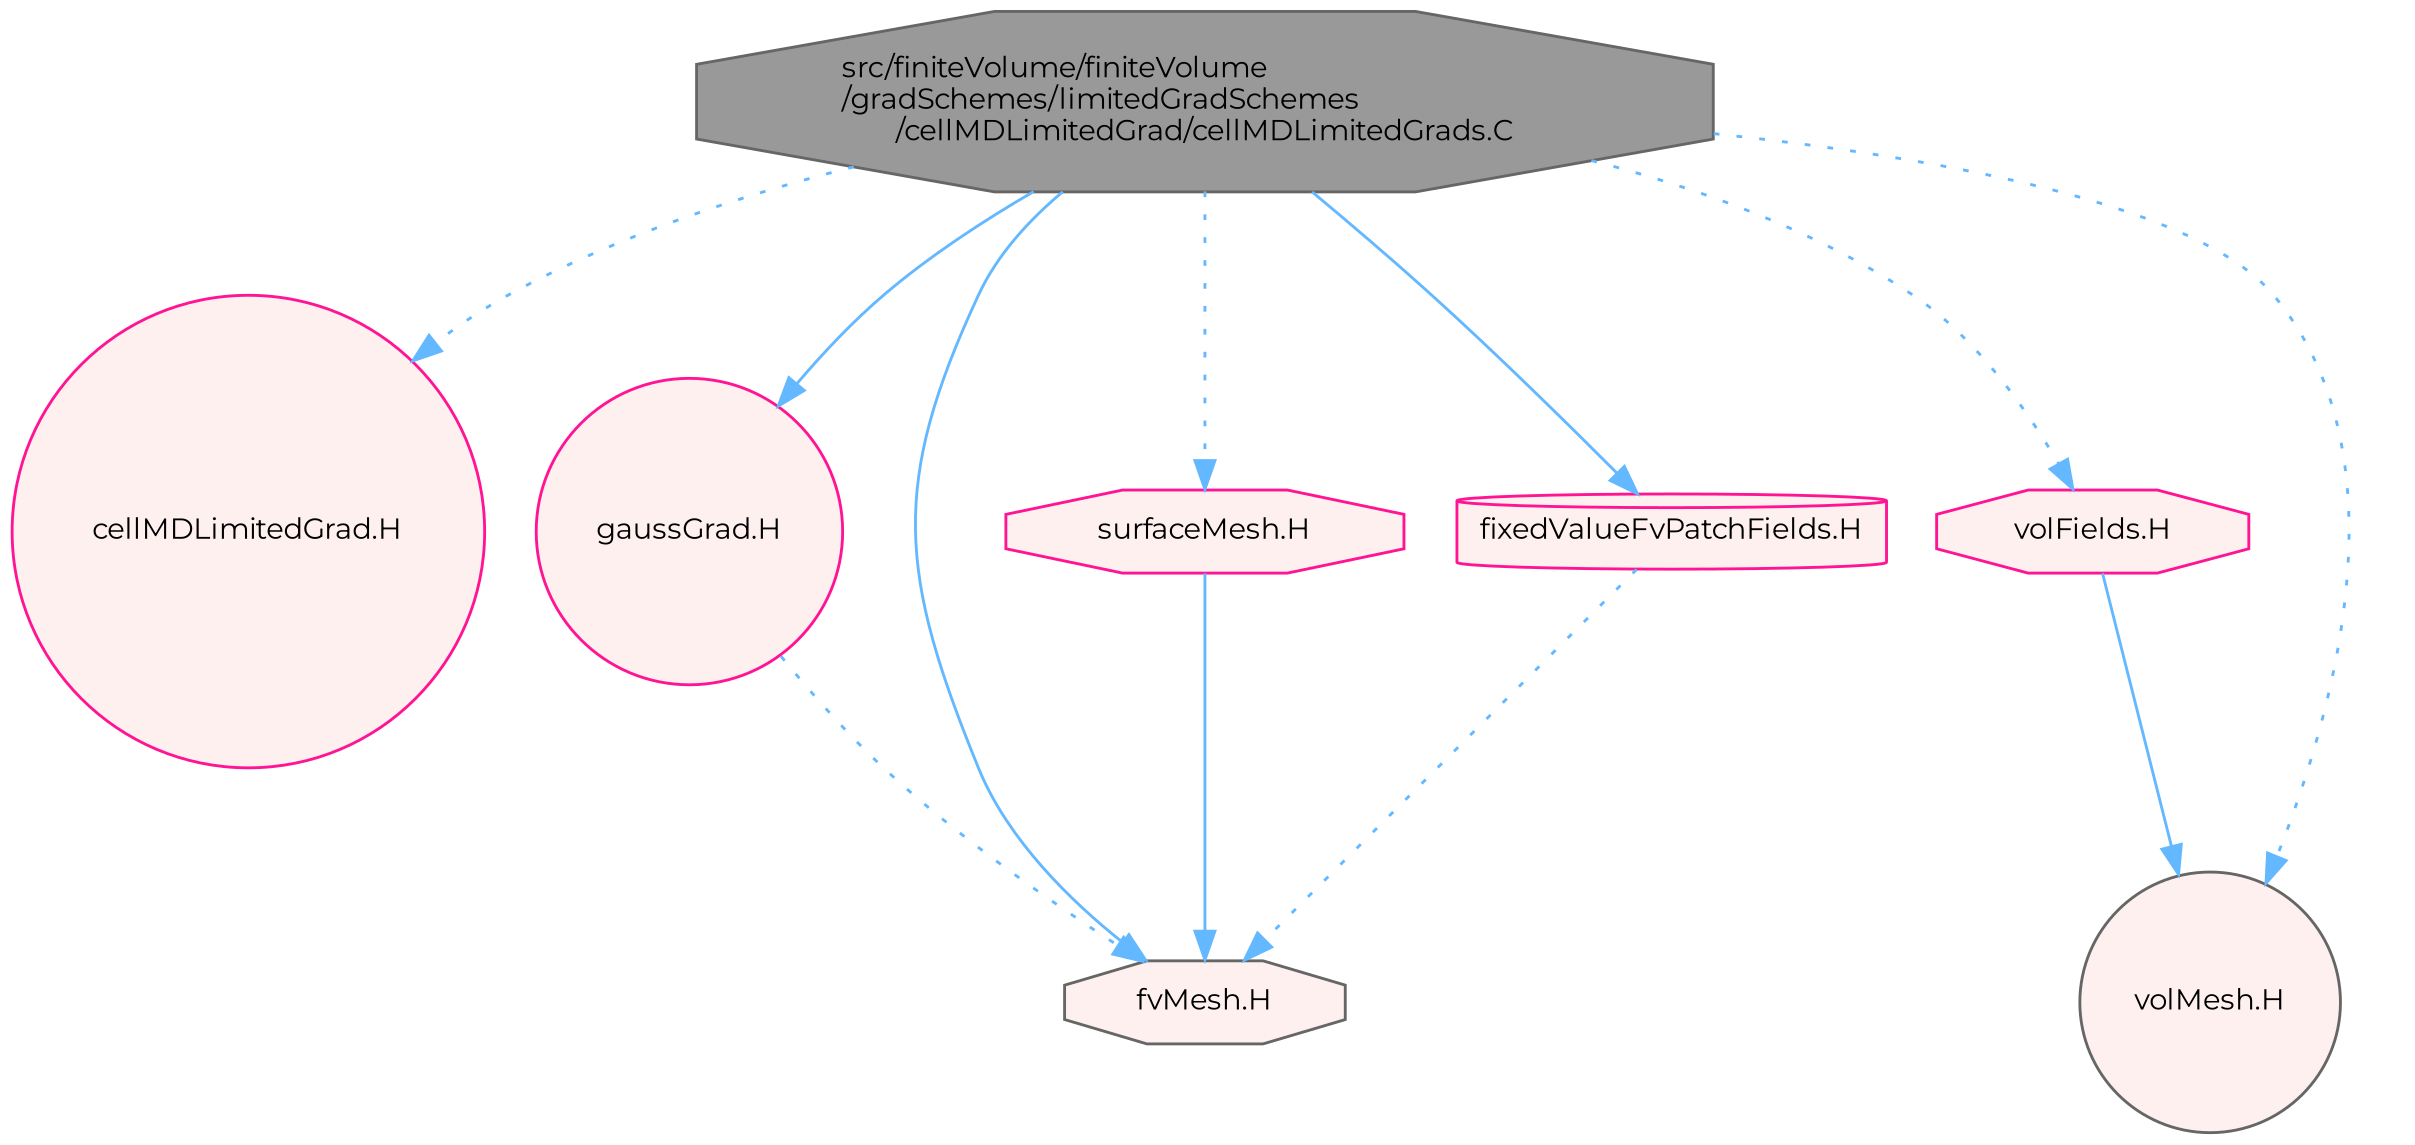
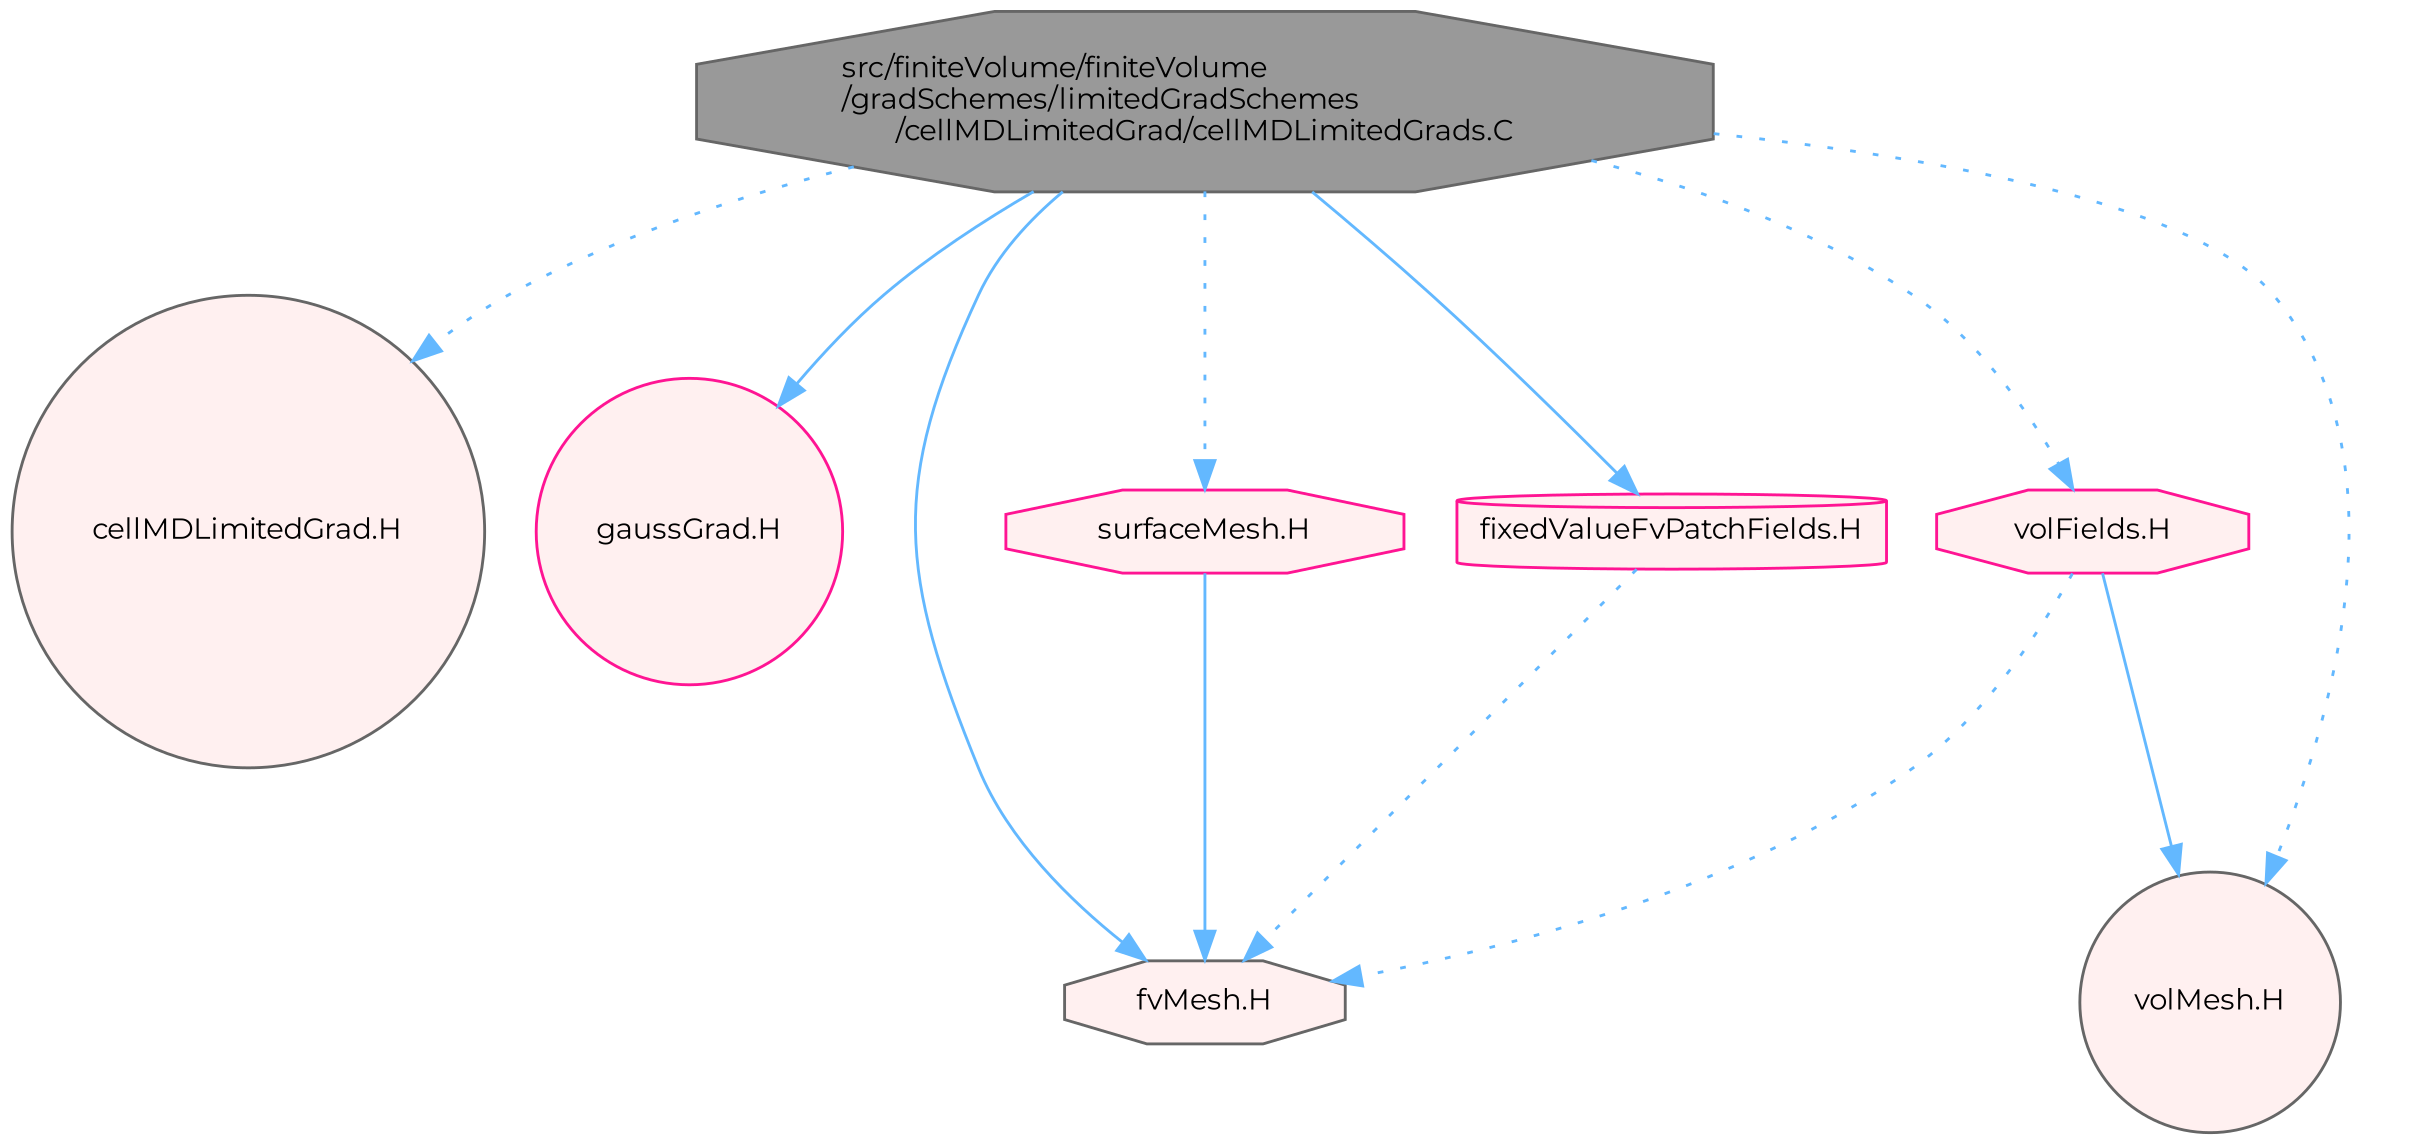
(248, 532) -> (248, 532)
(937, 815) -> (1765, 852)
